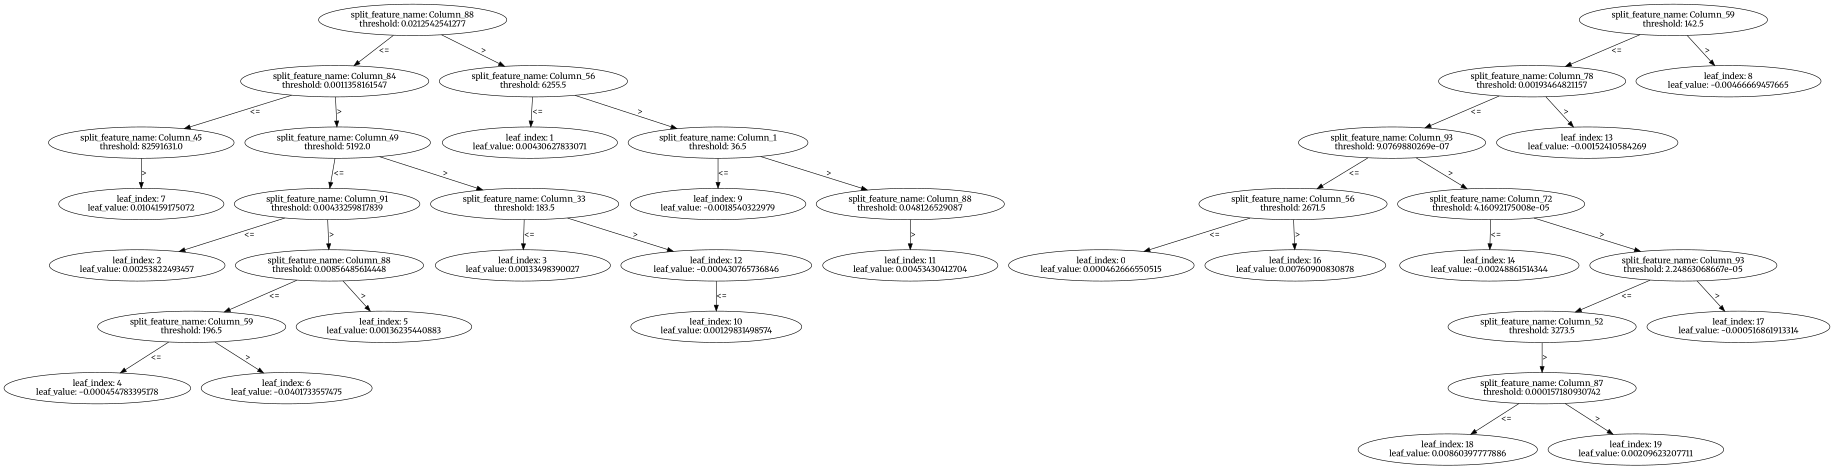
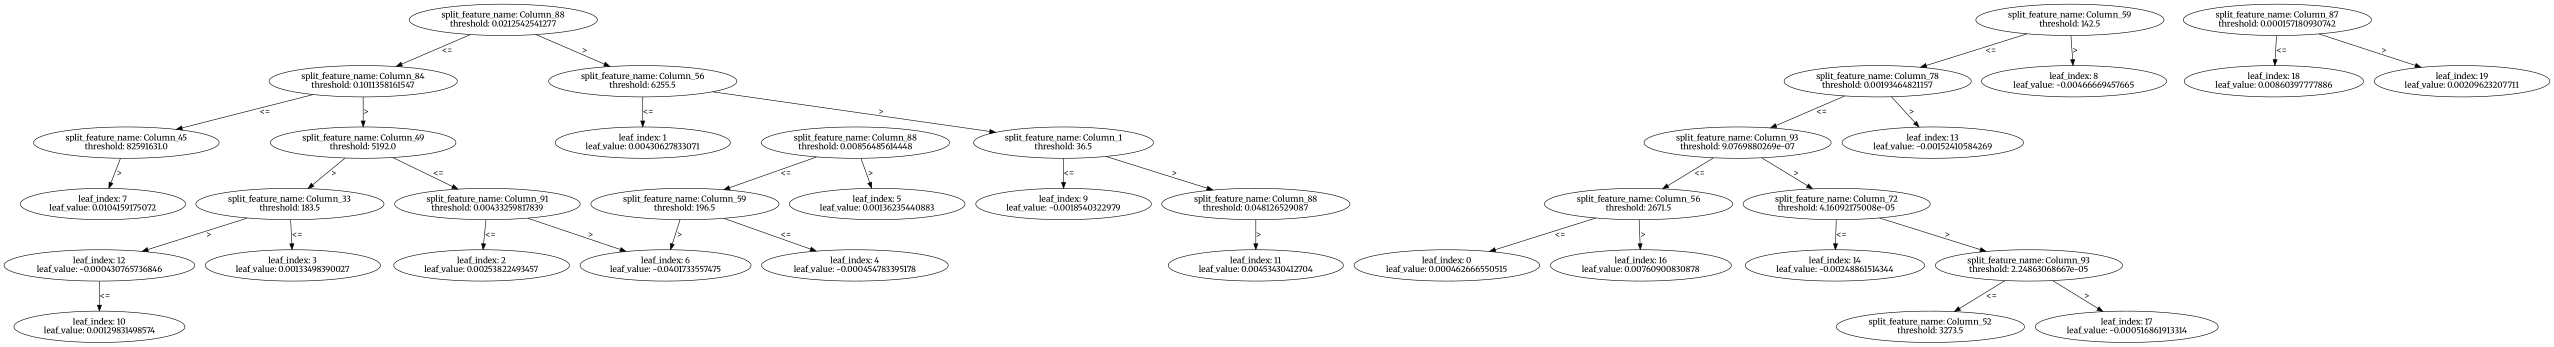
(335, 81) -> (363, 81)
(328, 232) -> (574, 234)
(1542, 354) -> none
